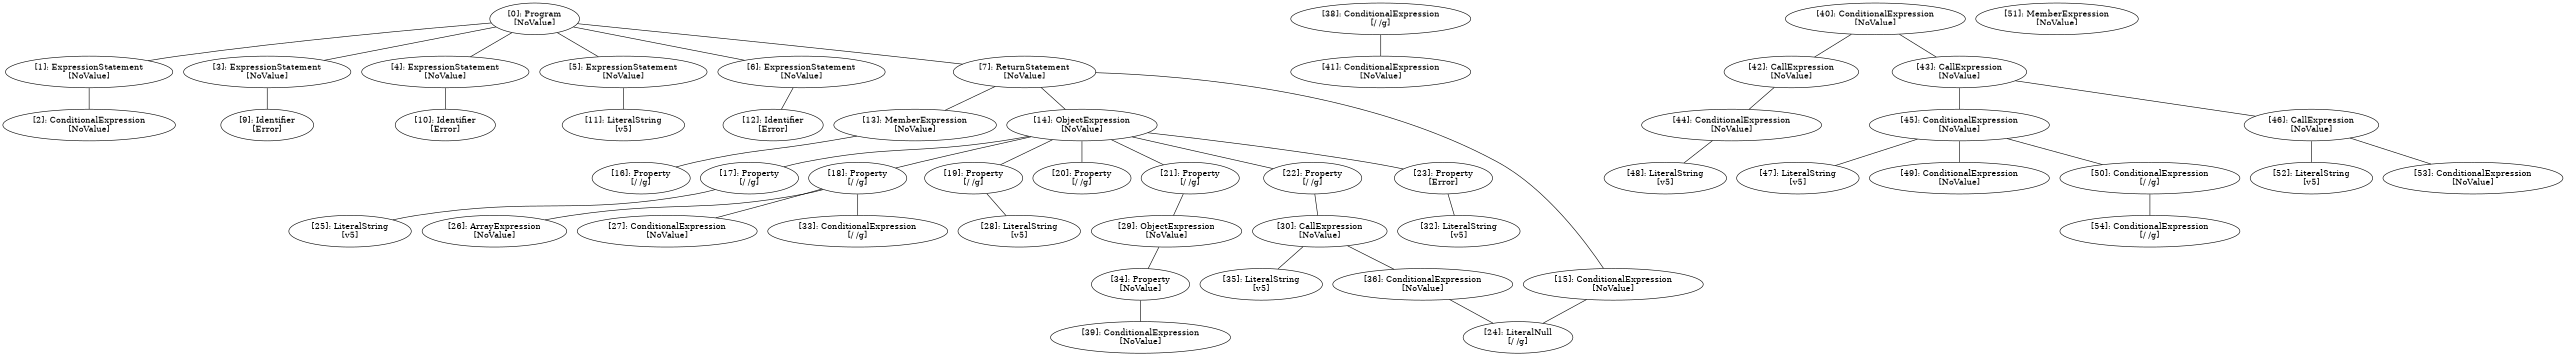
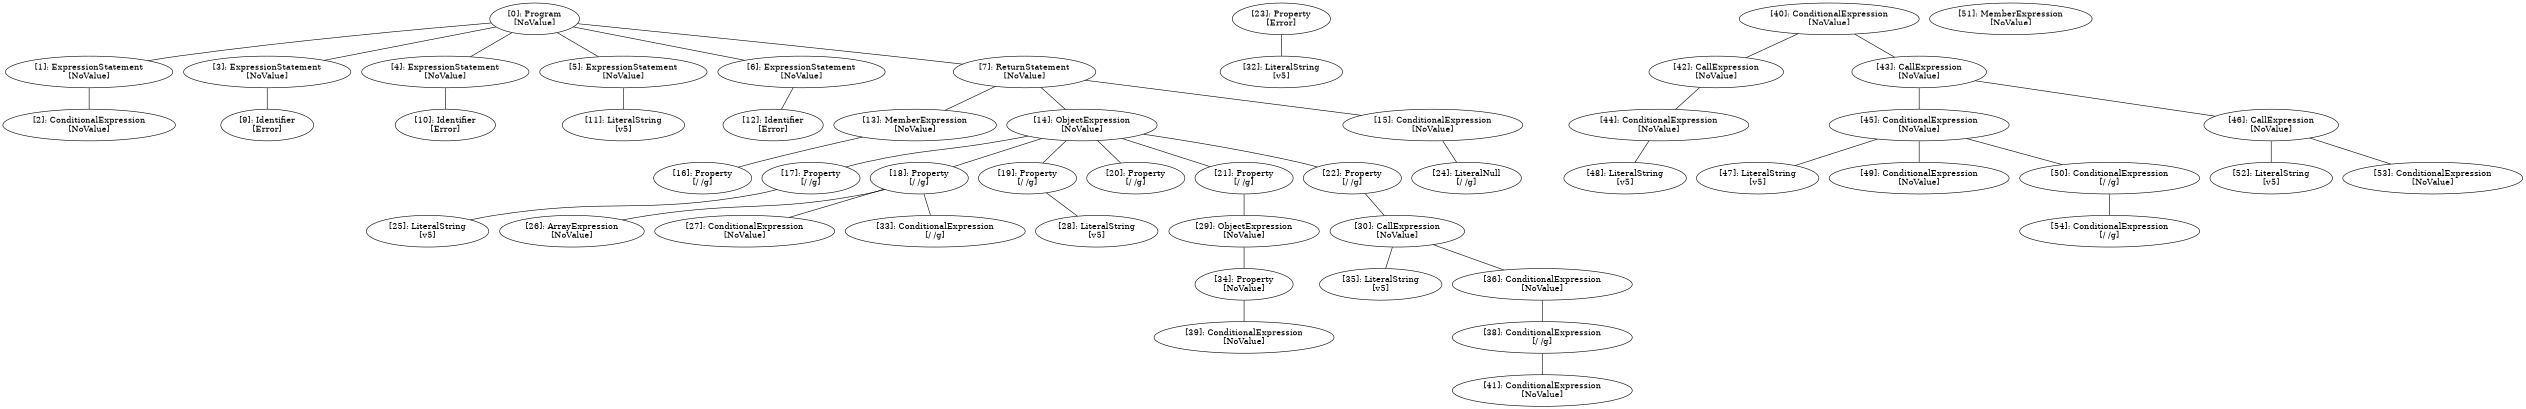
(1276, 149) -> none
(1471, 311) -> (1542, 311)
